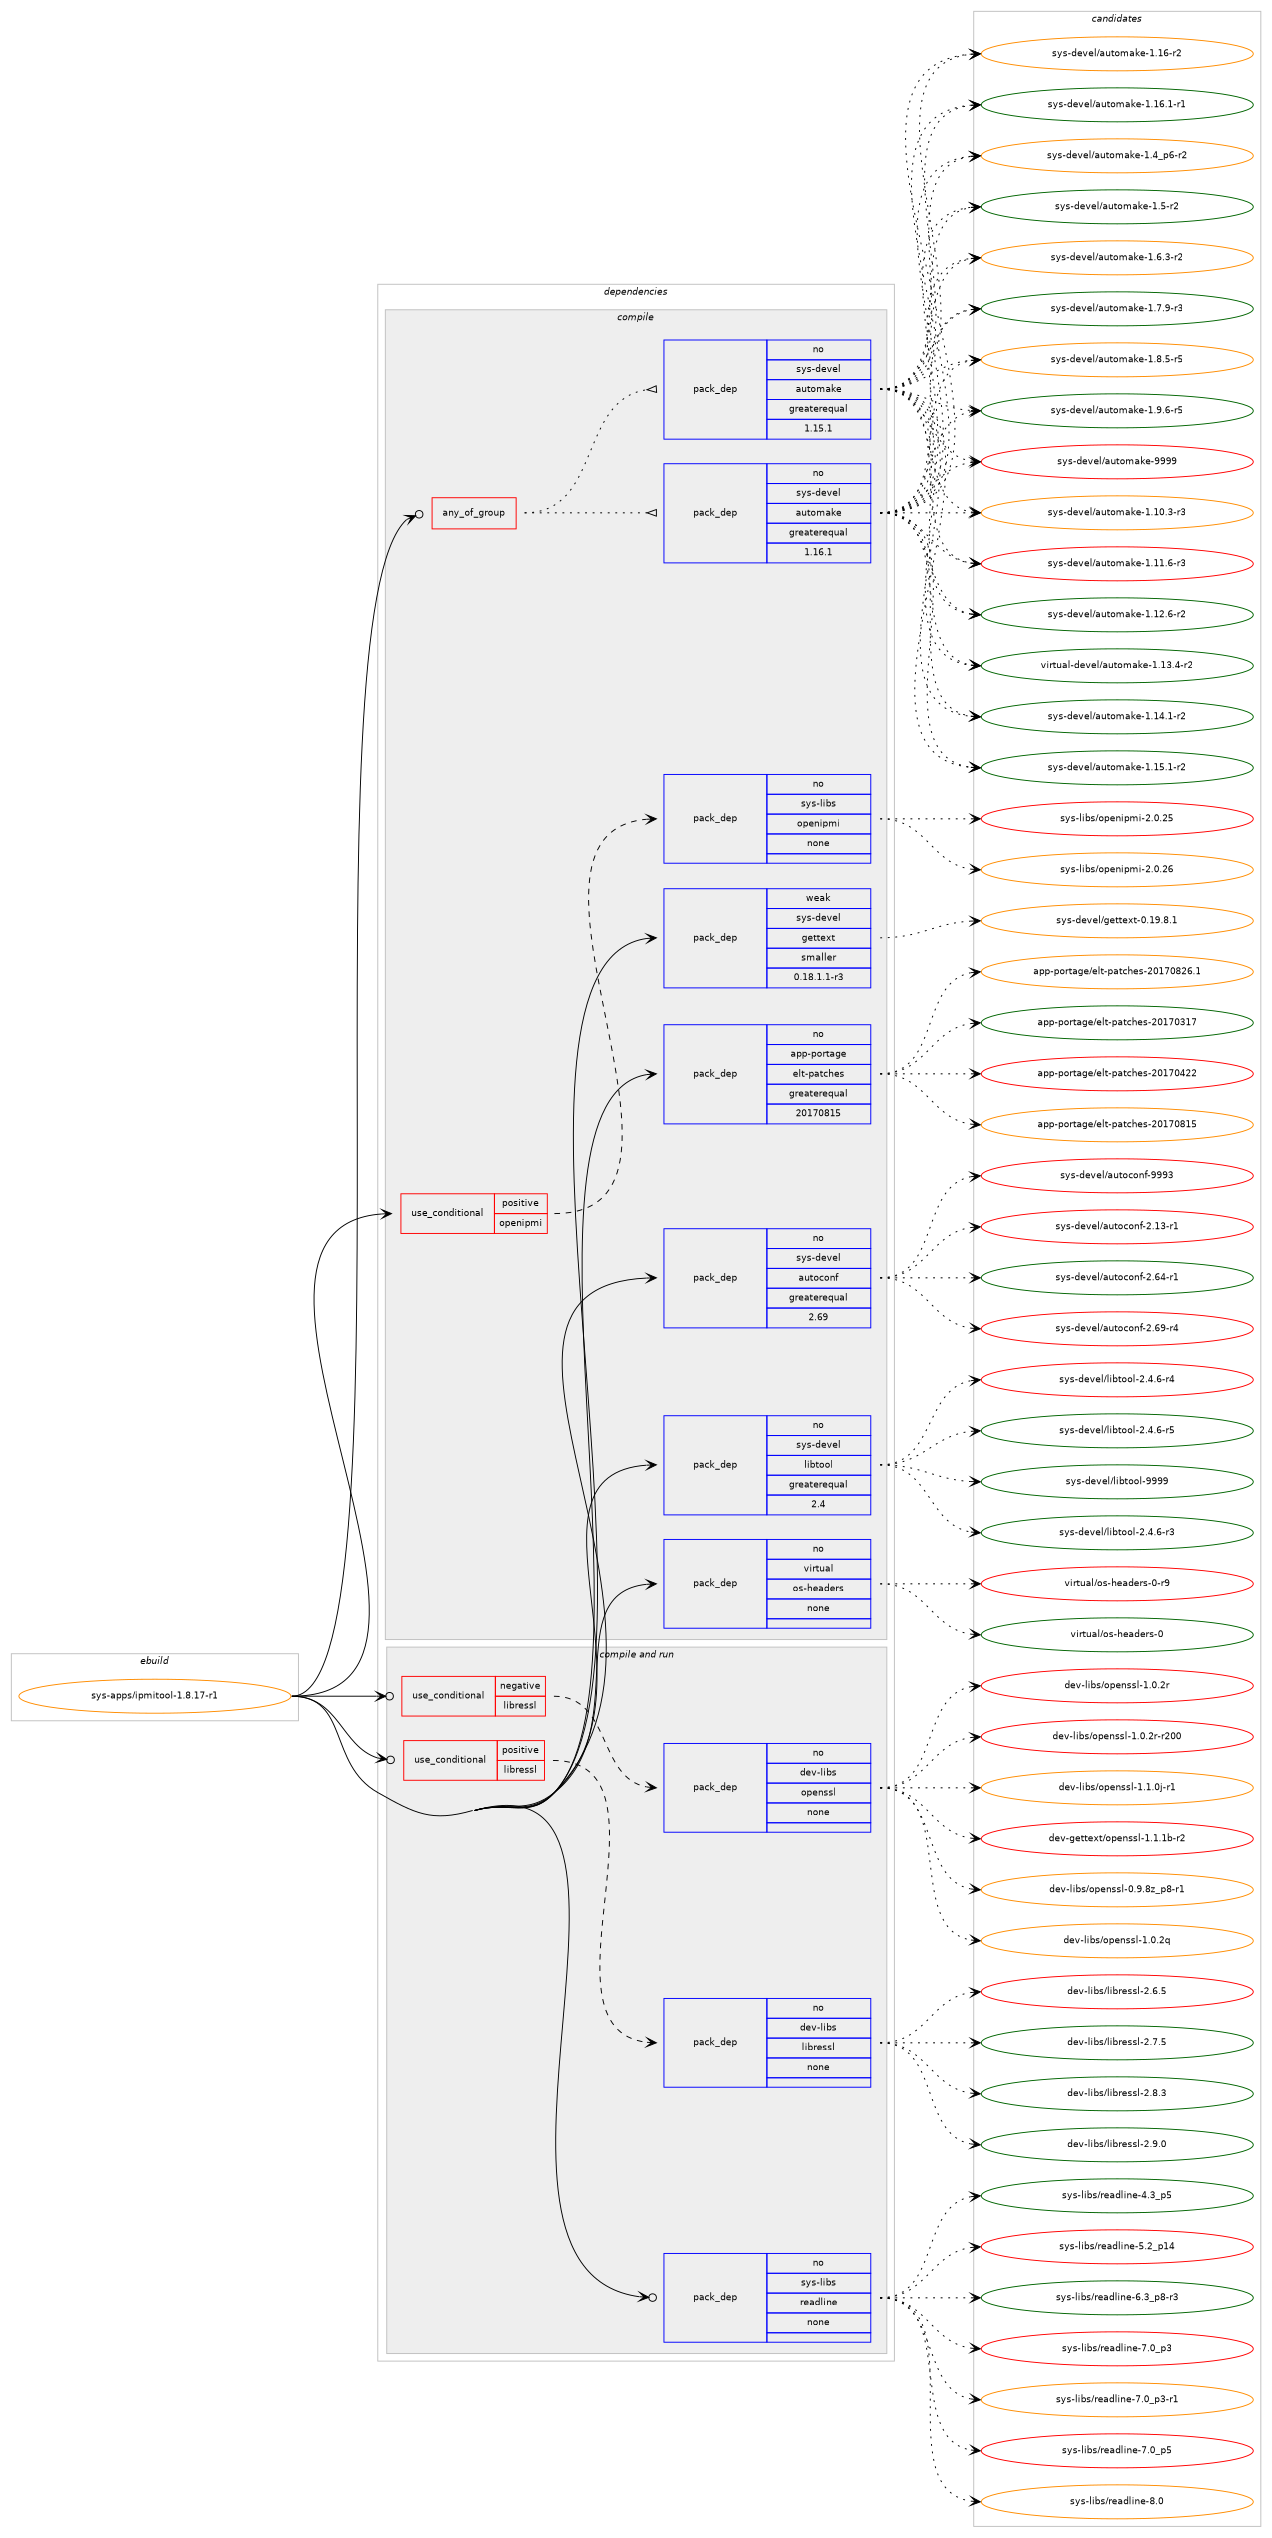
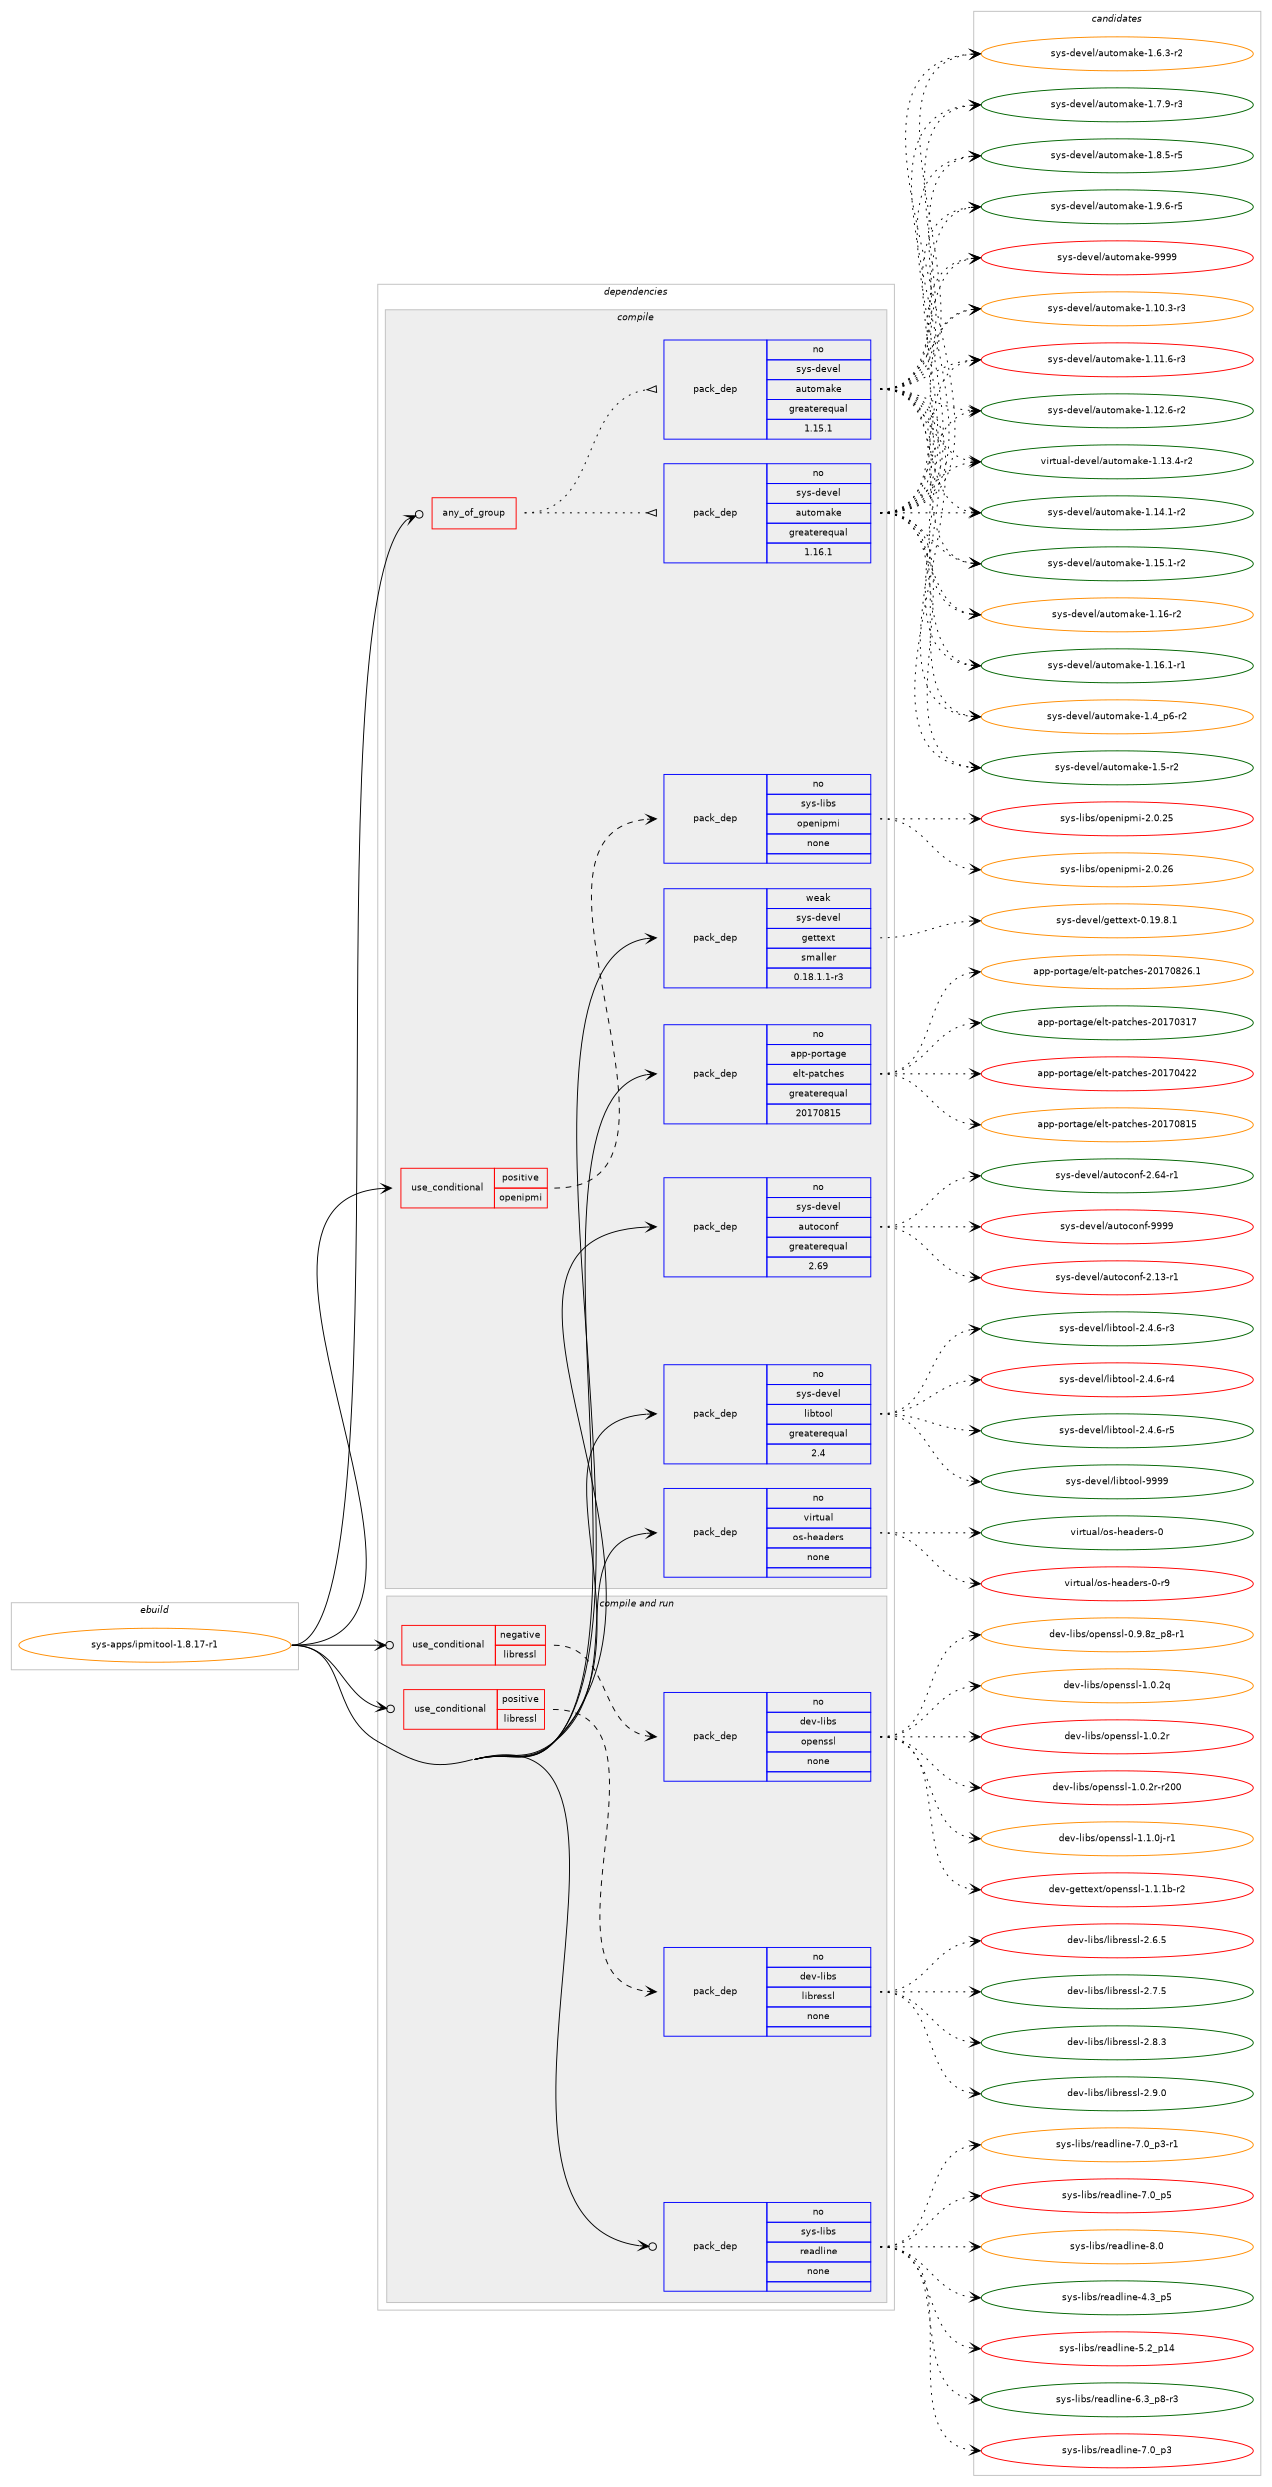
(1117, 360) -> (1117, 156)
(1117, 1176) -> (1117, 1227)
(1117, 1329) -> none
